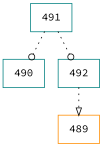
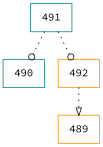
(79, 73) -> (79, 73)
